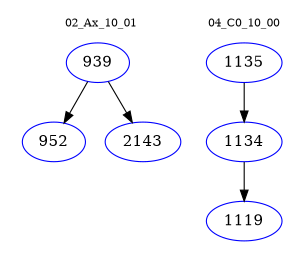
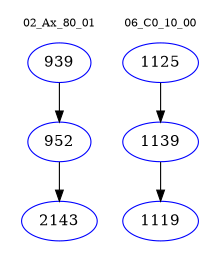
(101, 24) -> (59, 24)
(244, 24) -> (161, 24)
(244, 63) -> (161, 63)
(118, 97) -> (59, 176)
(244, 142) -> (161, 142)
